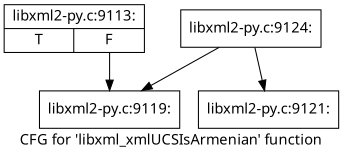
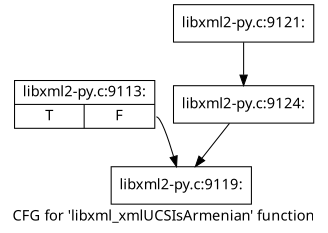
(259, 64) -> (244, 59)
